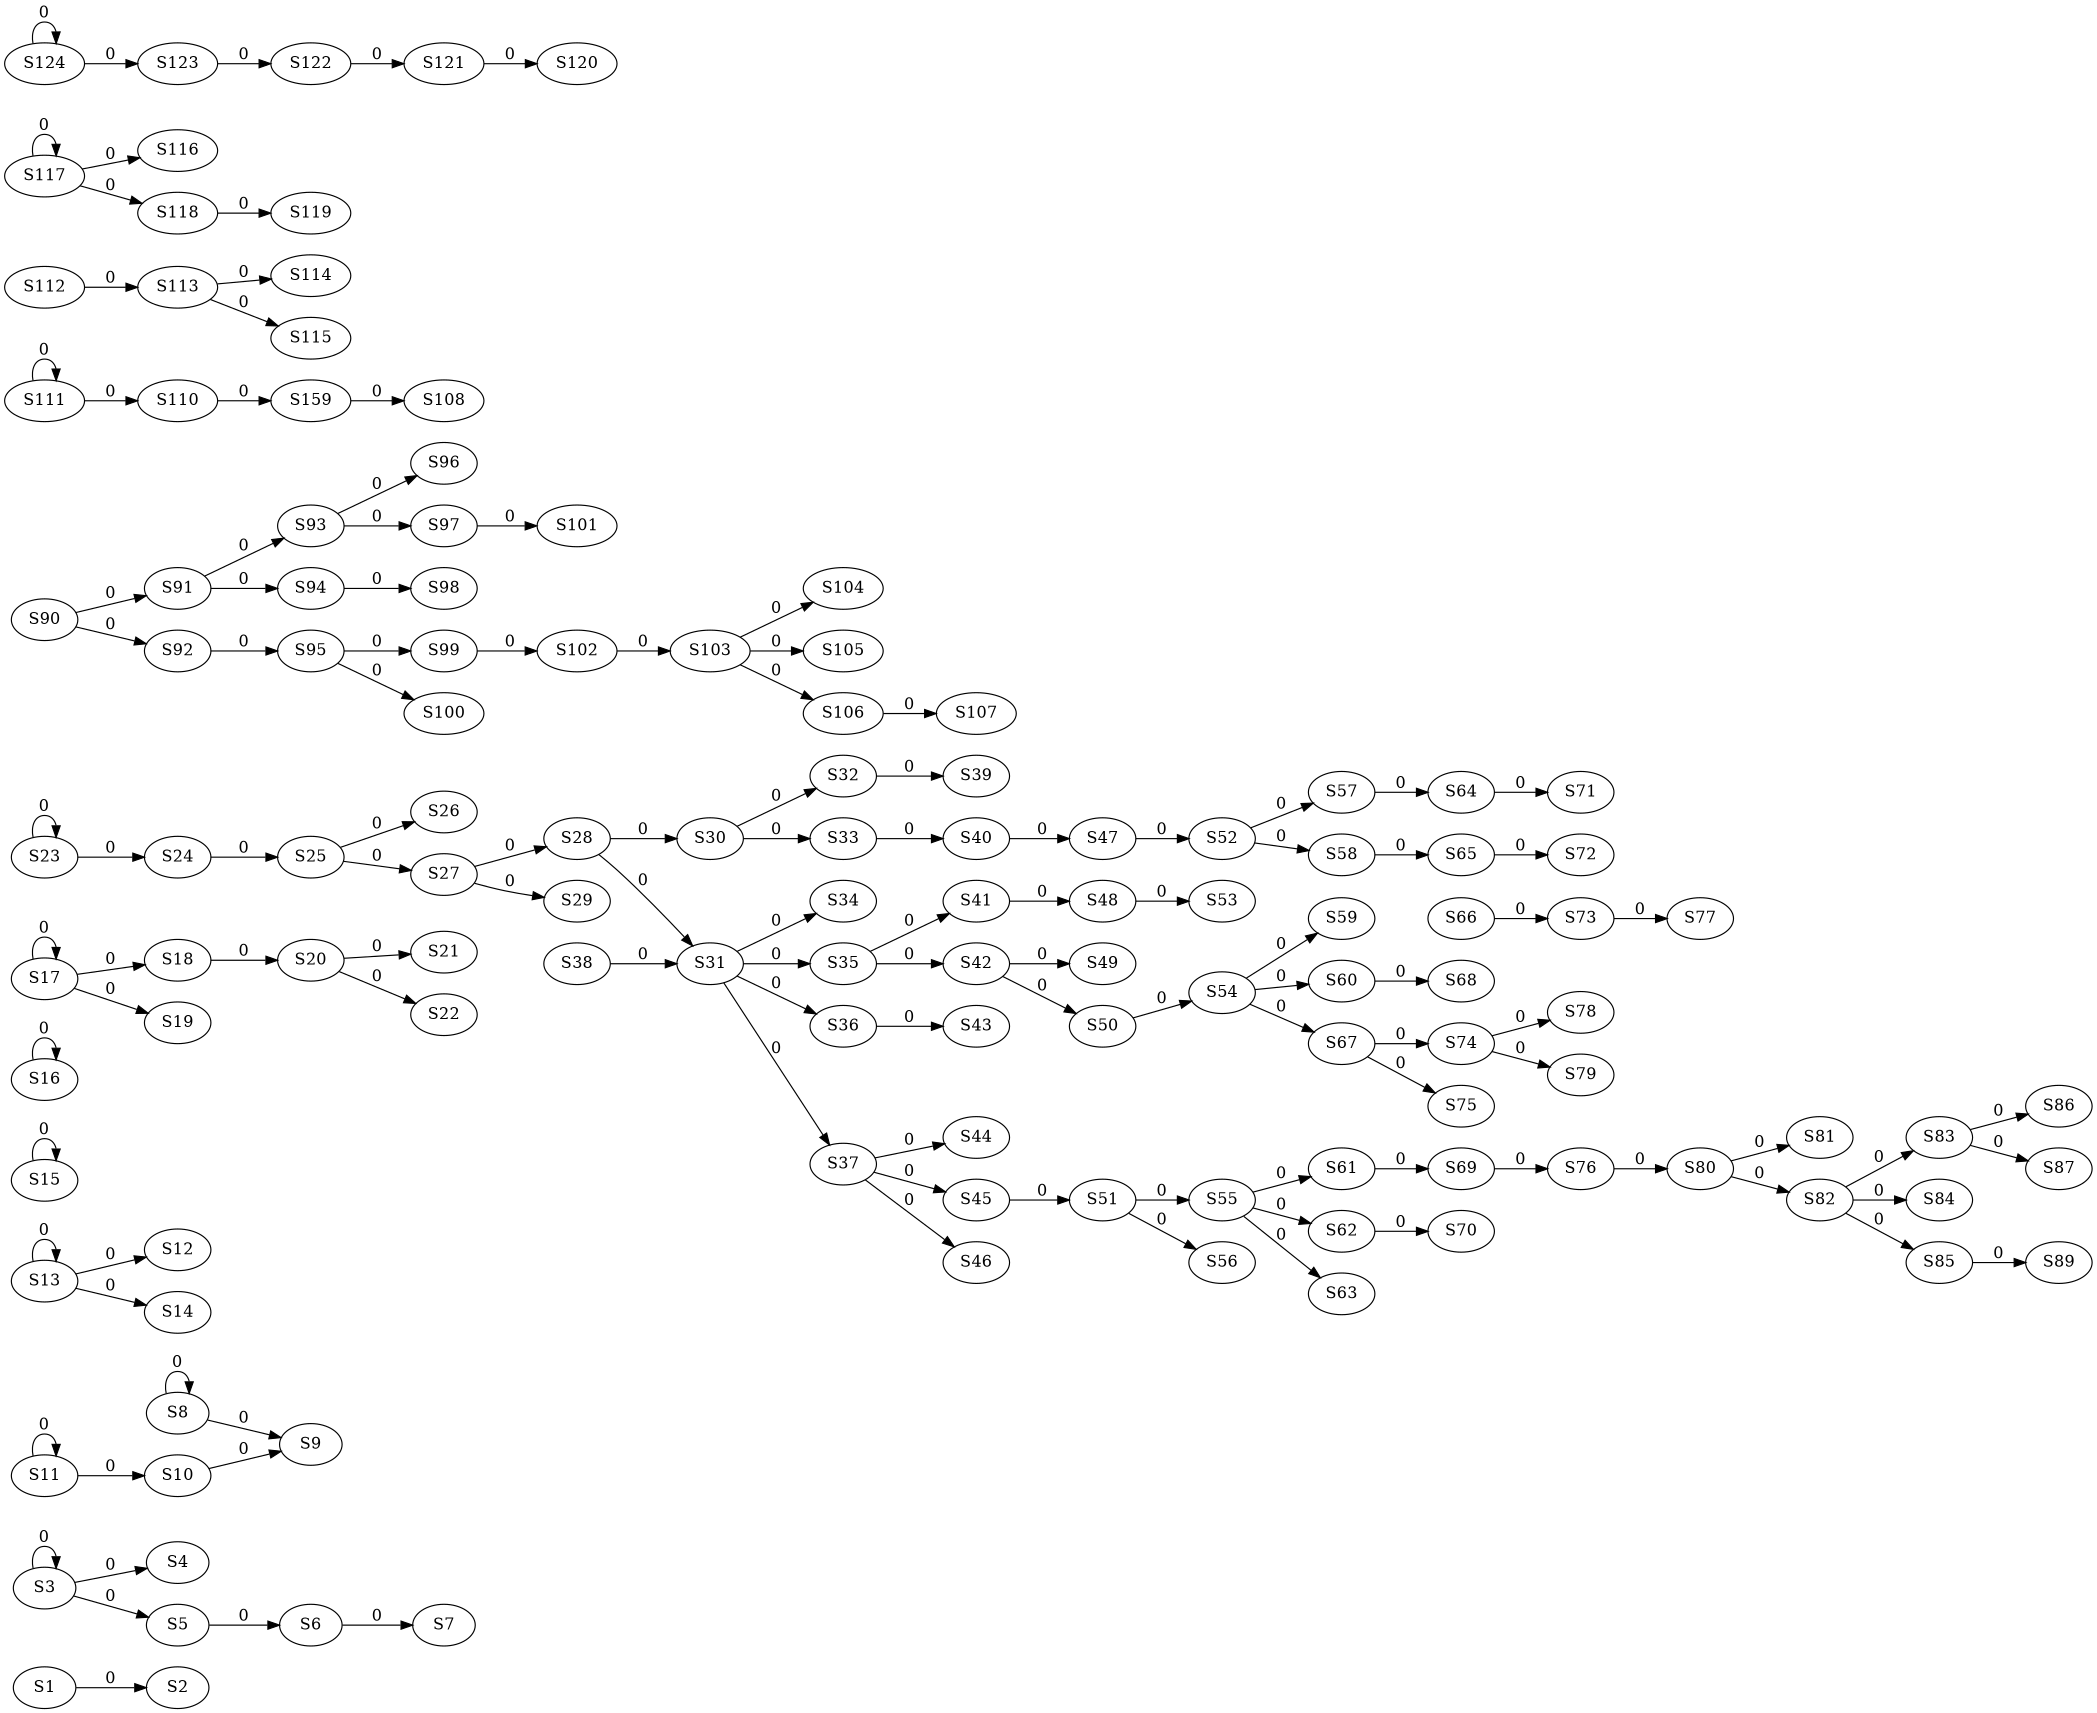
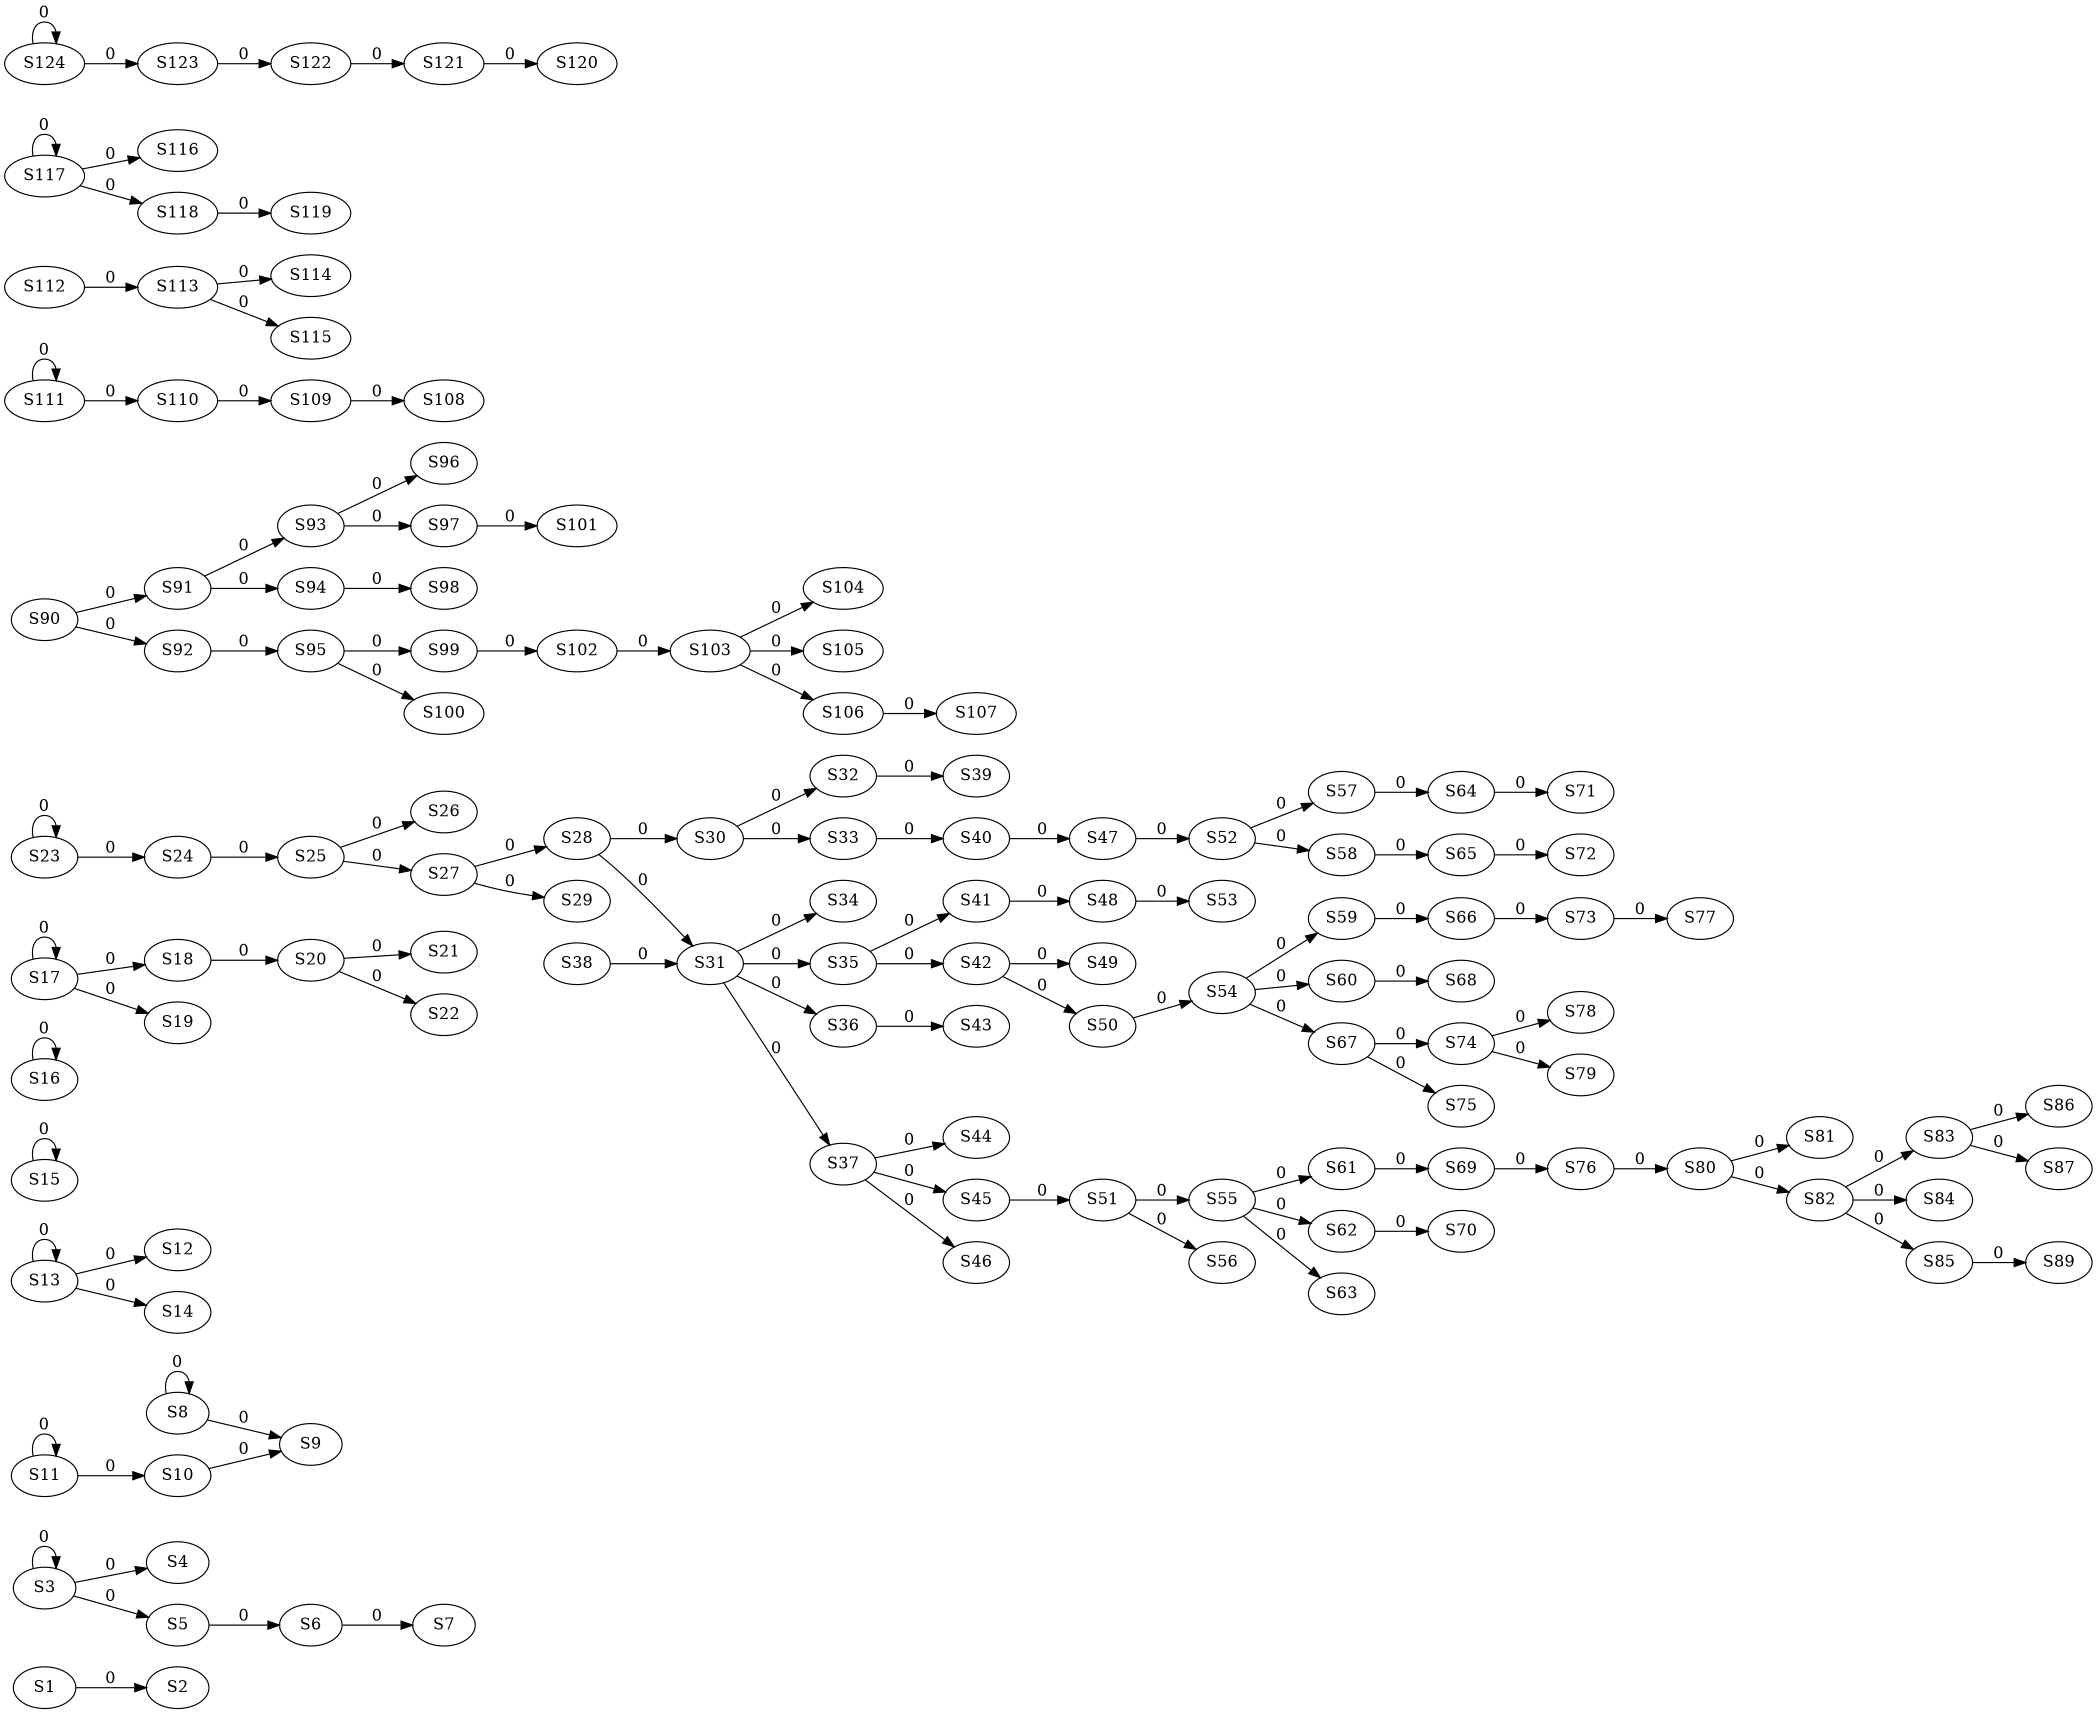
(311, 401) -> (311, 401)
none -> (1396, 919)
